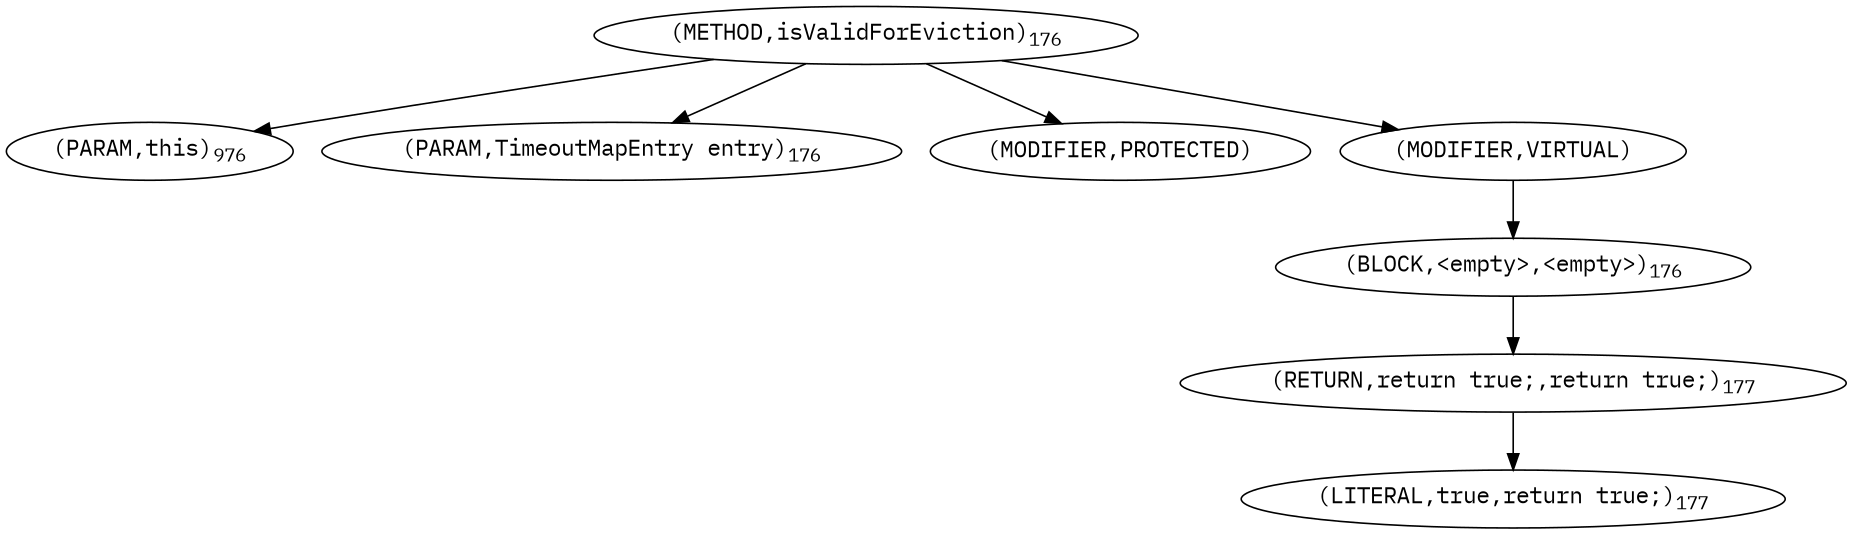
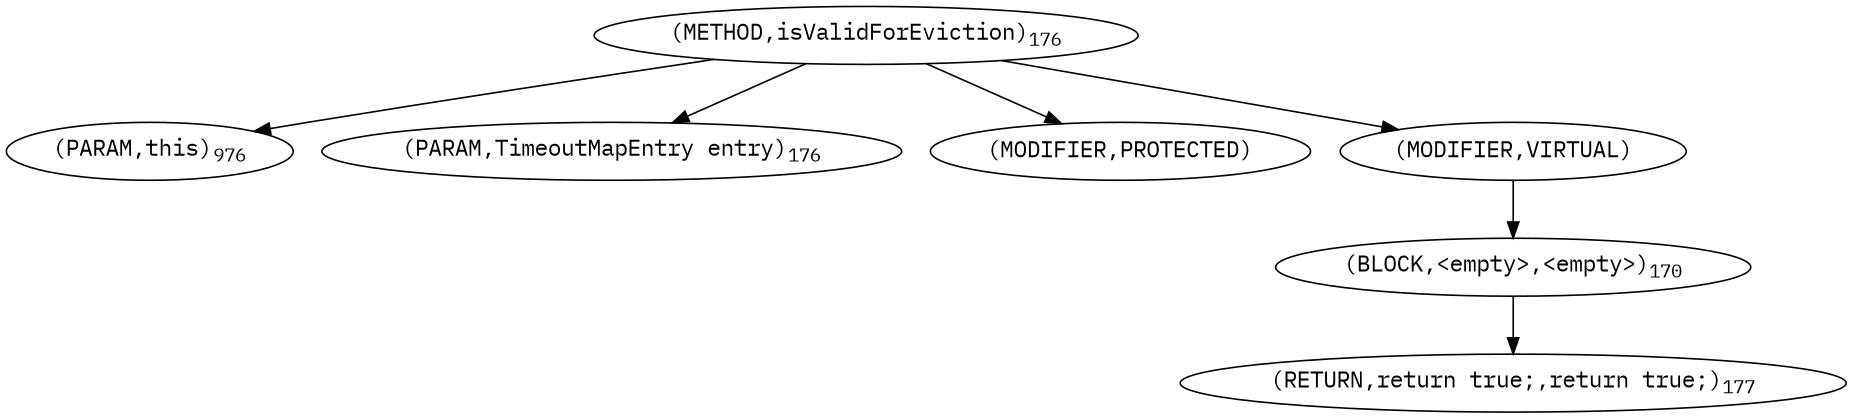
(1666, 265) -> (1666, 265)
(1513, 499) -> none
